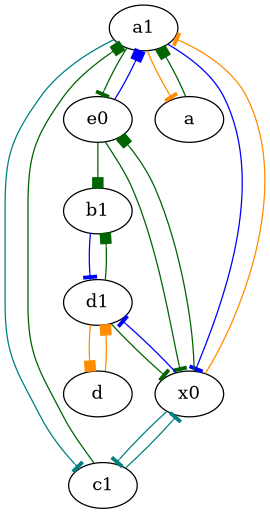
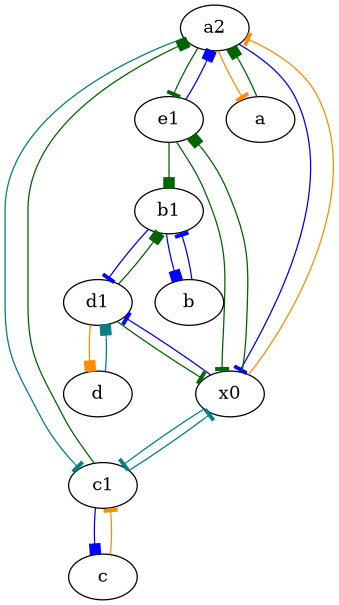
(144, 28) -> (215, 28)
(98, 119) -> (169, 119)
none -> (189, 302)
(106, 354) -> (106, 354)
none -> (103, 577)
